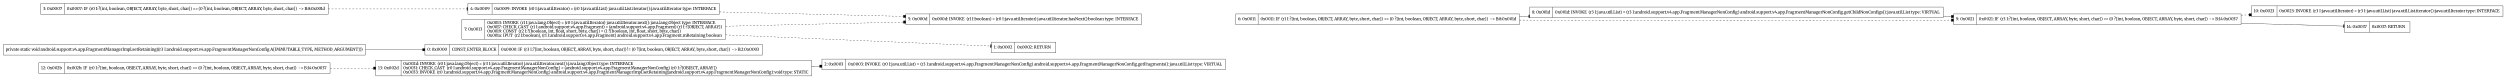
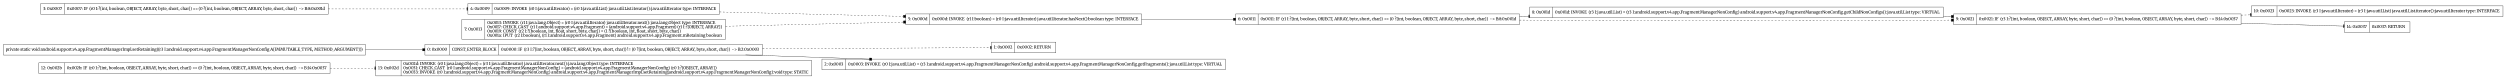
(2245, 15) -> (2245, 15)
none -> (1187, 19)
(858, 40) -> (876, 48)
(815, 66) -> (807, 57)
(351, 68) -> (351, 68)
